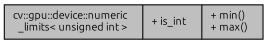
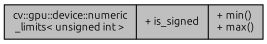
(169, 21) -> (172, 21)
